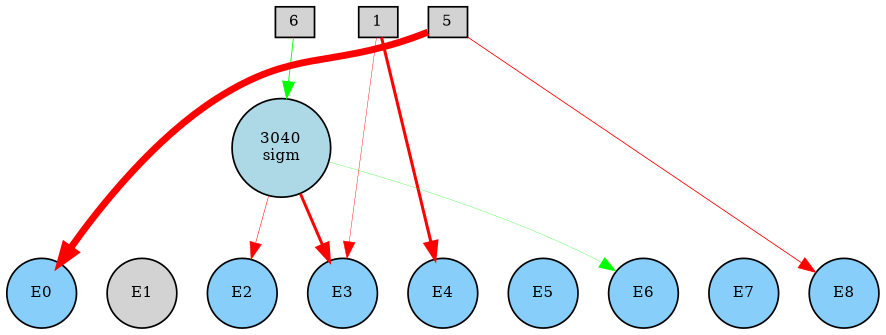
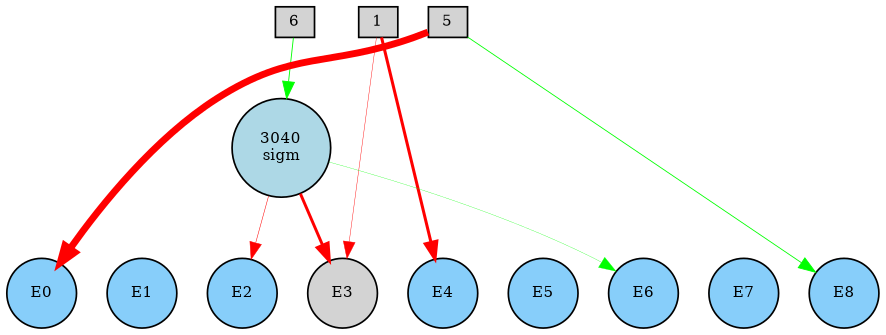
(635, 150) -> (635, 150)
(142, 293) -> (142, 293)
(343, 293) -> (343, 293)
